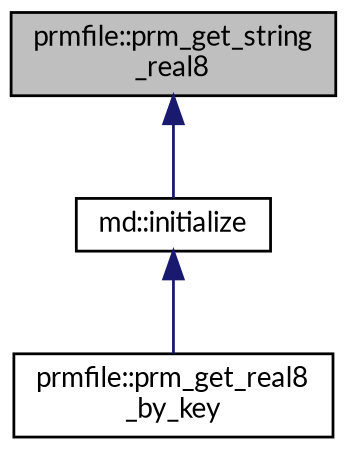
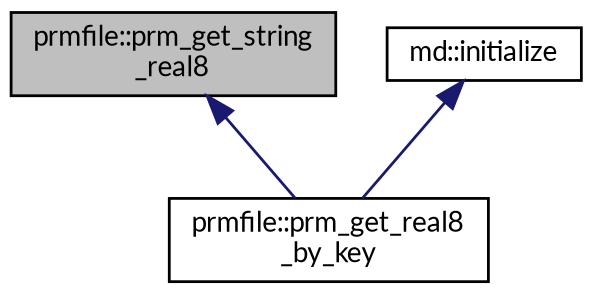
(173, 161) -> (260, 158)
